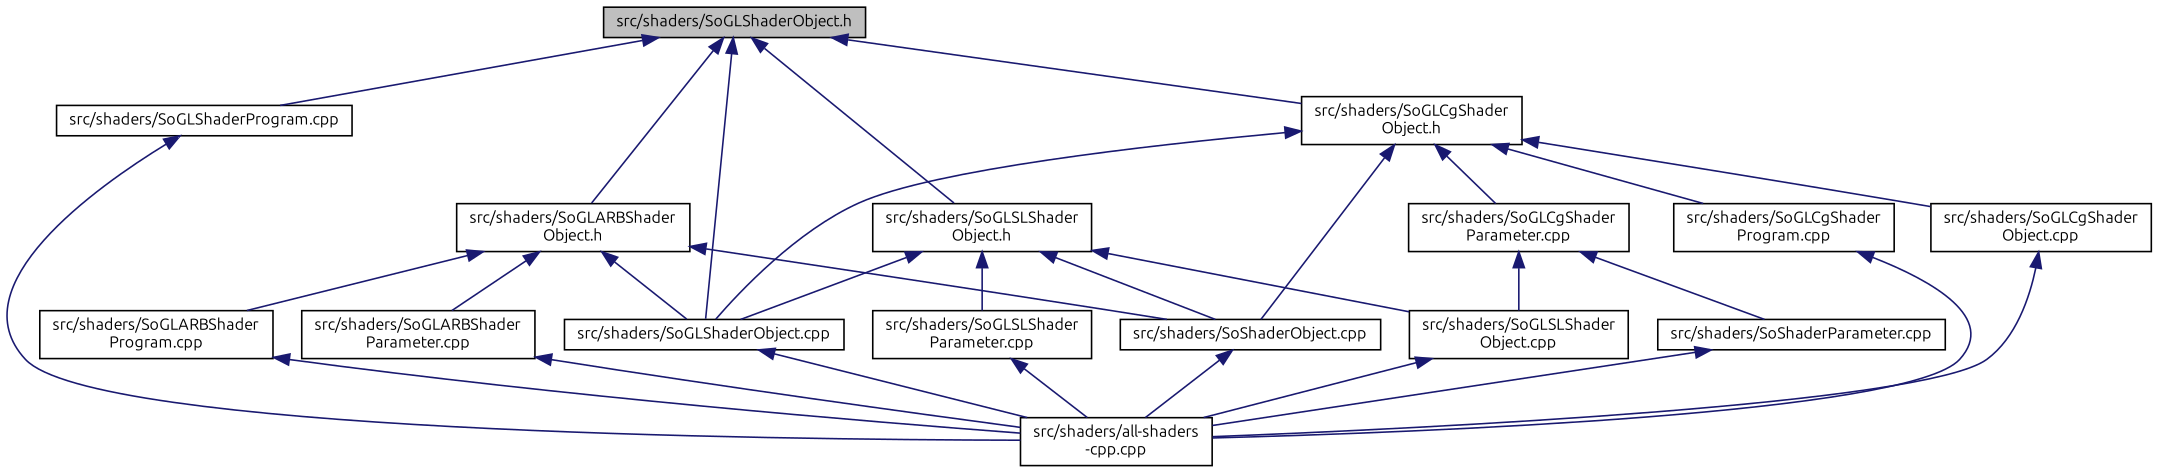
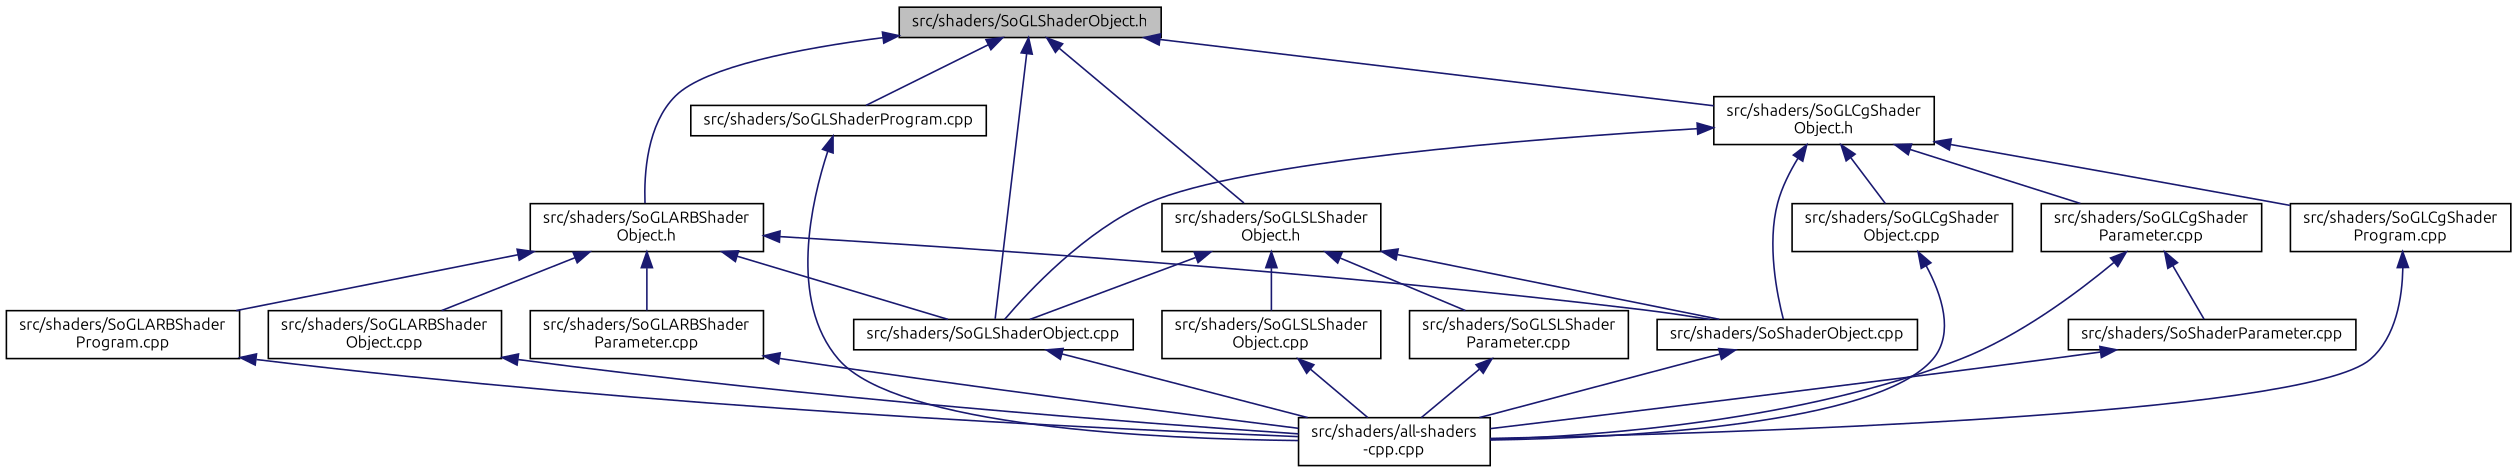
(1519, 289) -> (1961, 359)
none -> (385, 335)
